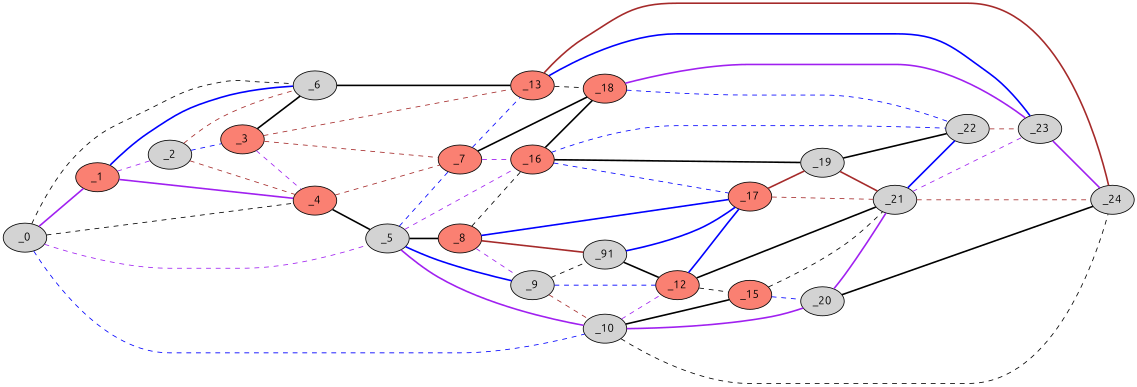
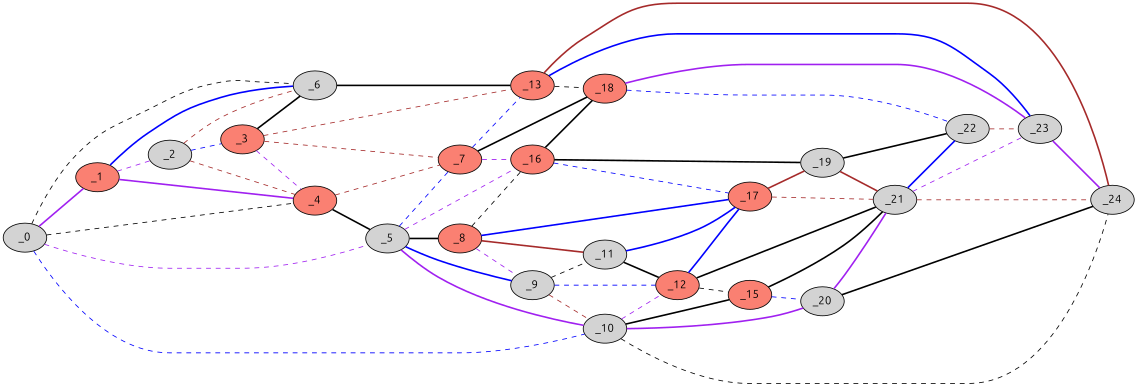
(747, 126) -> none
(605, 255) -> (605, 255)
(829, 255) -> (829, 255)
